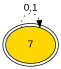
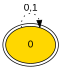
(31, 45) -> (31, 45)
